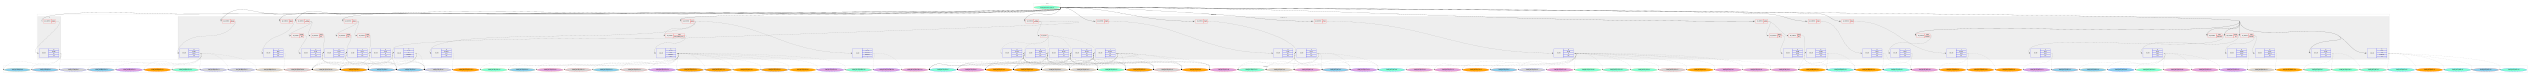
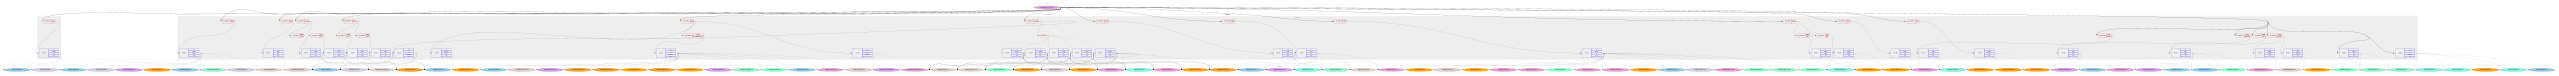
(1047, 7) -> (1047, 7)
none -> (1420, 70)
(1784, 70) -> (1560, 70)
